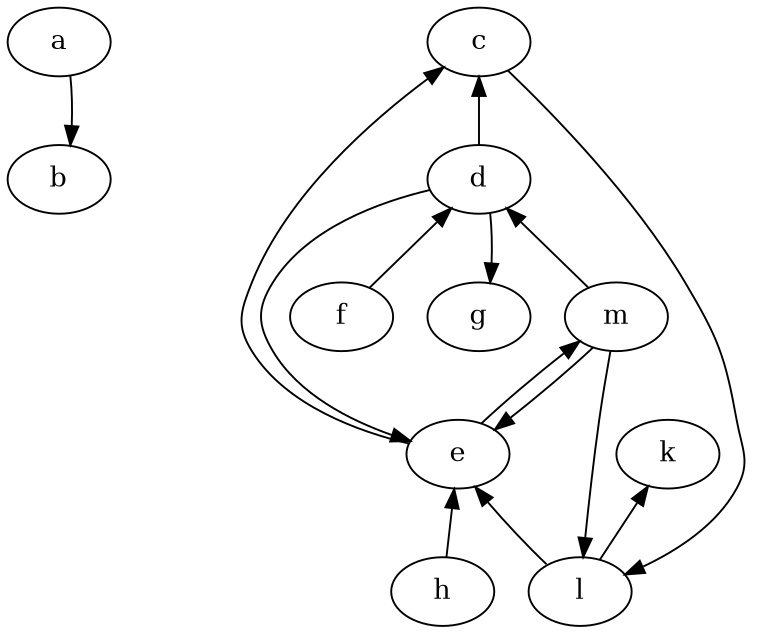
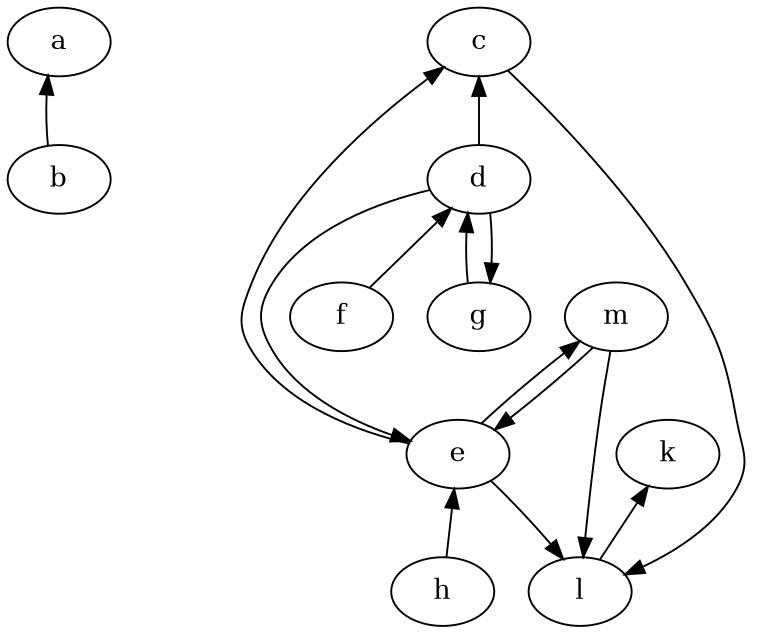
(72, 101) -> (46, 120)
(555, 255) -> (466, 258)
(516, 534) -> (522, 512)
